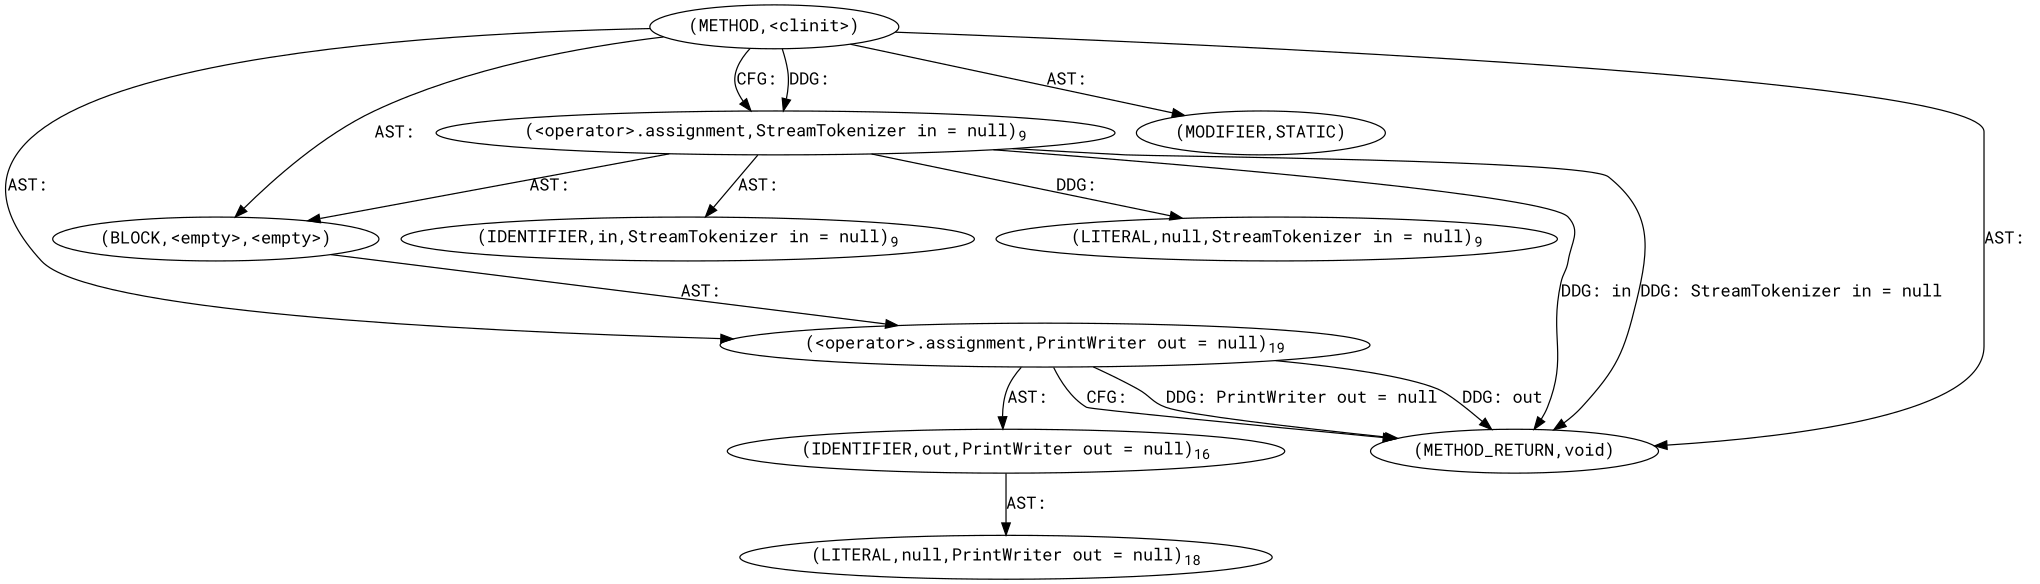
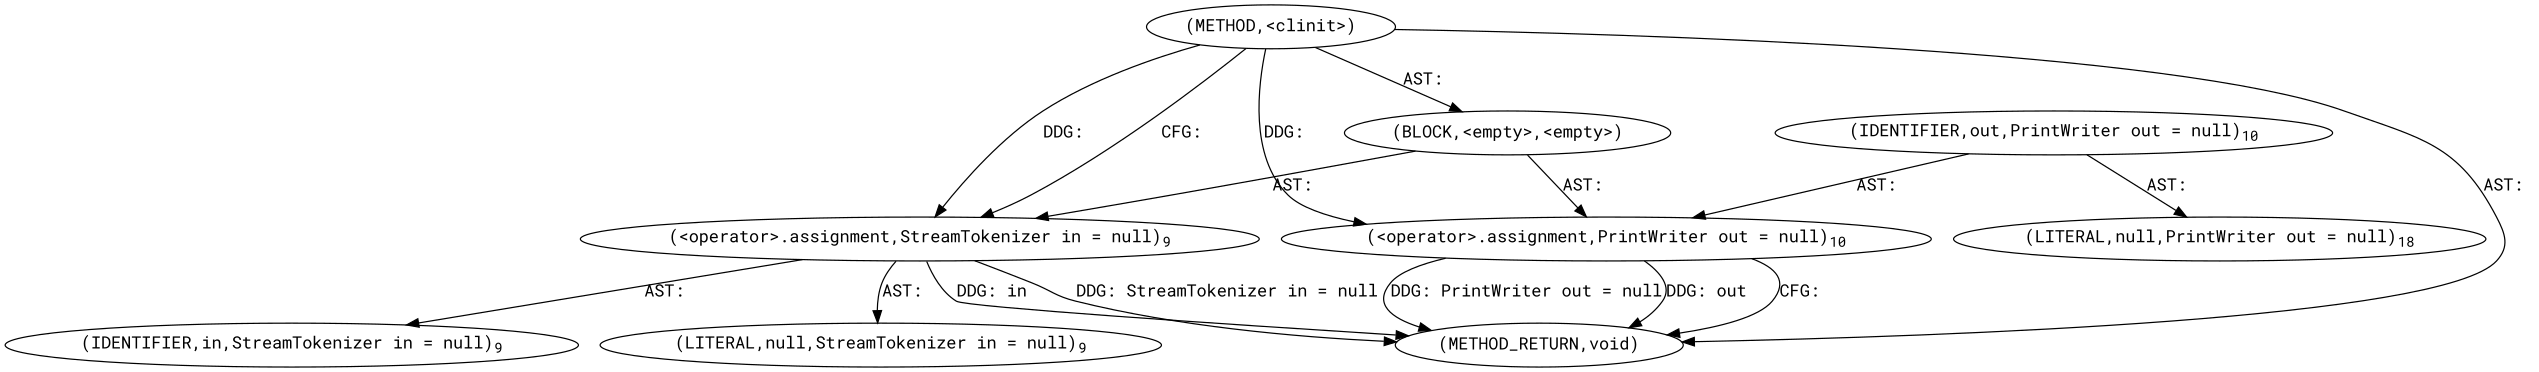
(1261, 133) -> none
(33, 186) -> (1289, 133)
(495, 186) -> (1232, 184)
(1082, 186) -> (908, 292)
(1277, 343) -> (1838, 237)
(1007, 390) -> (1837, 184)
(1202, 449) -> (2250, 131)
